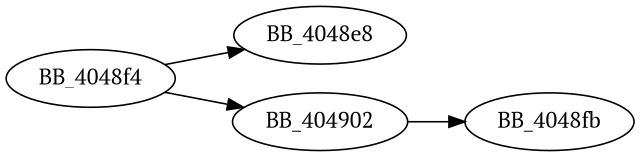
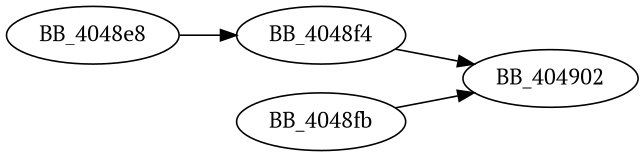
(197, 58) -> (200, 35)
(428, 122) -> (427, 102)
